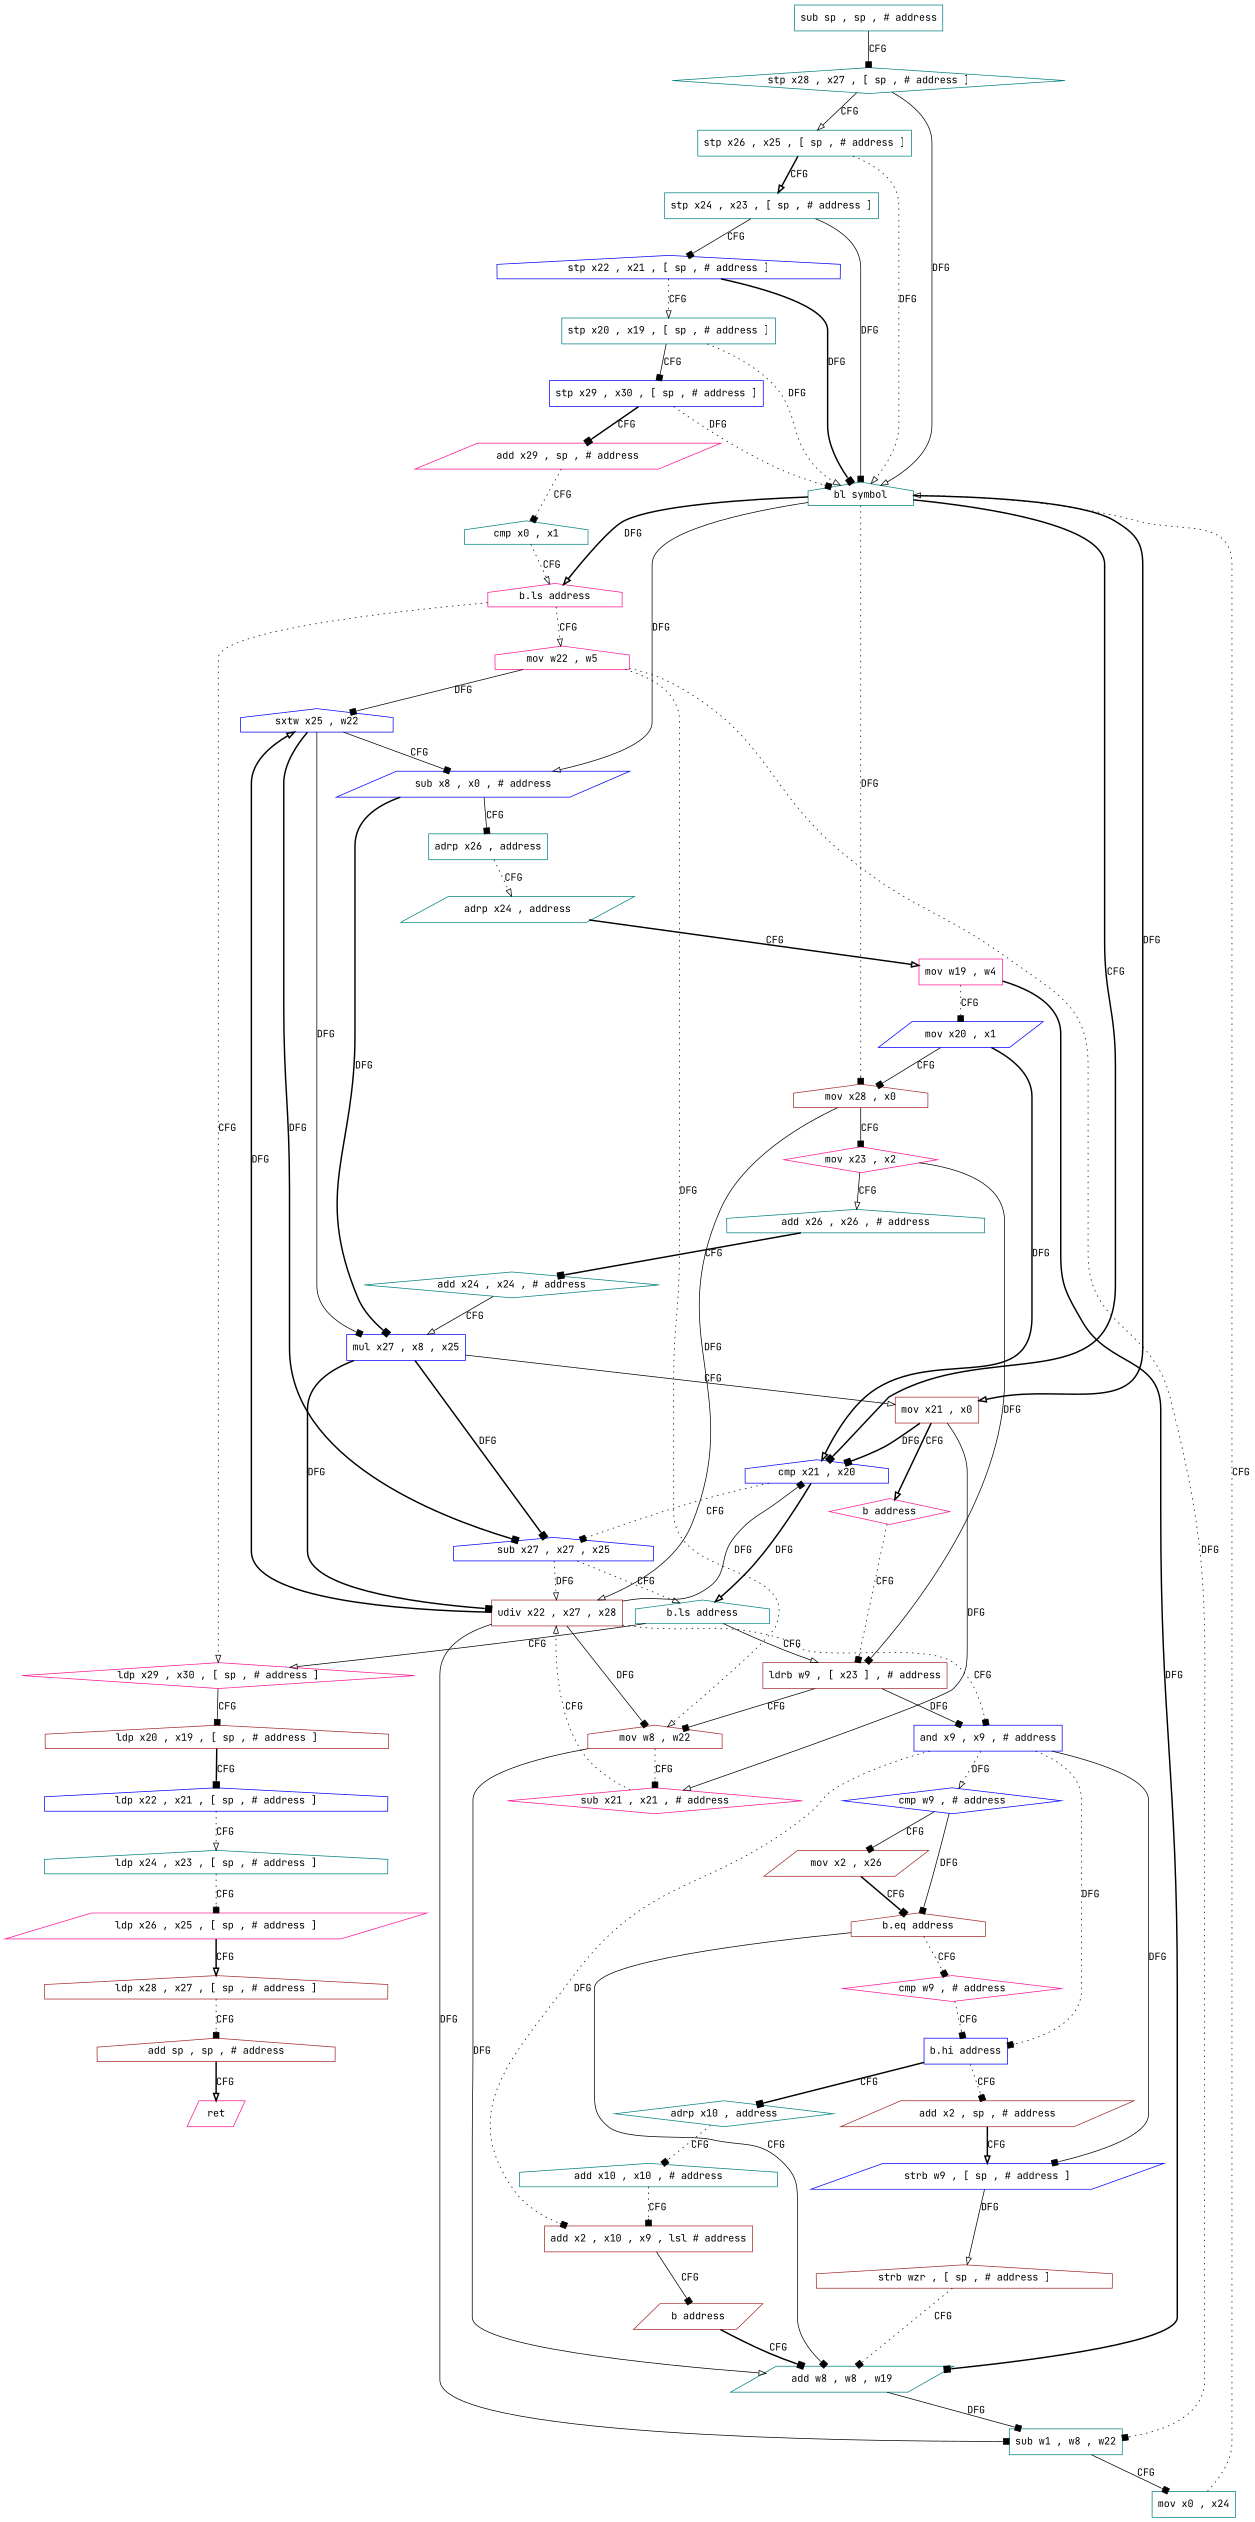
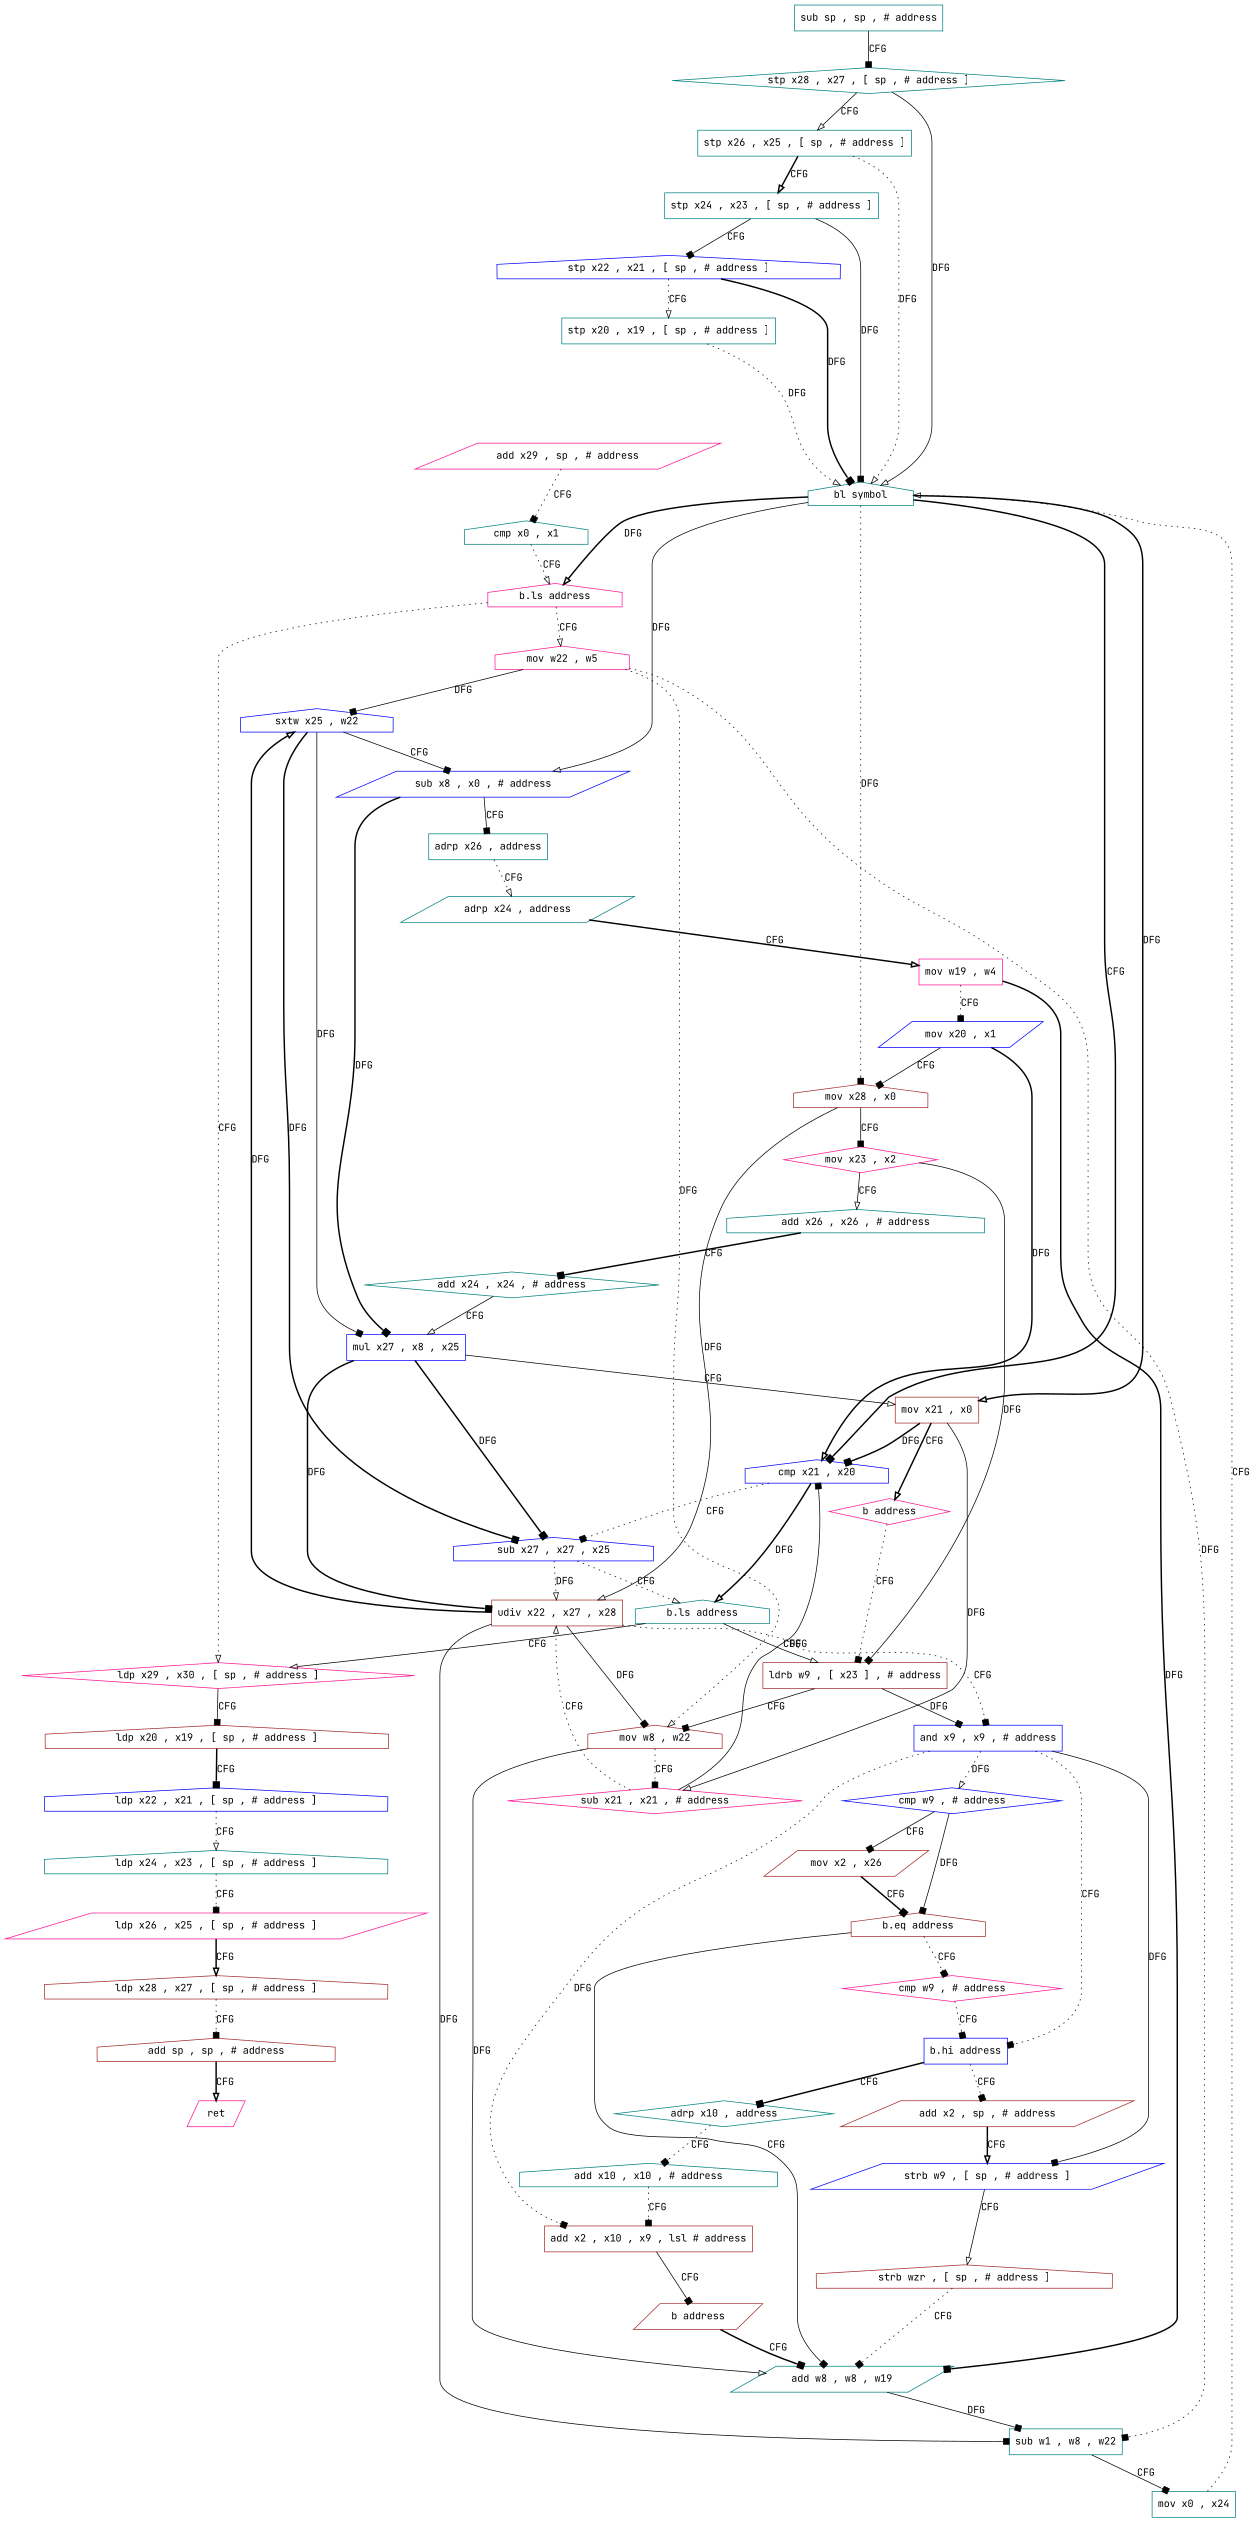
(656, 394) -> none
(720, 1573) -> (771, 1651)
(1091, 1895) -> (1091, 1895)
(990, 2208) -> (990, 2208)
